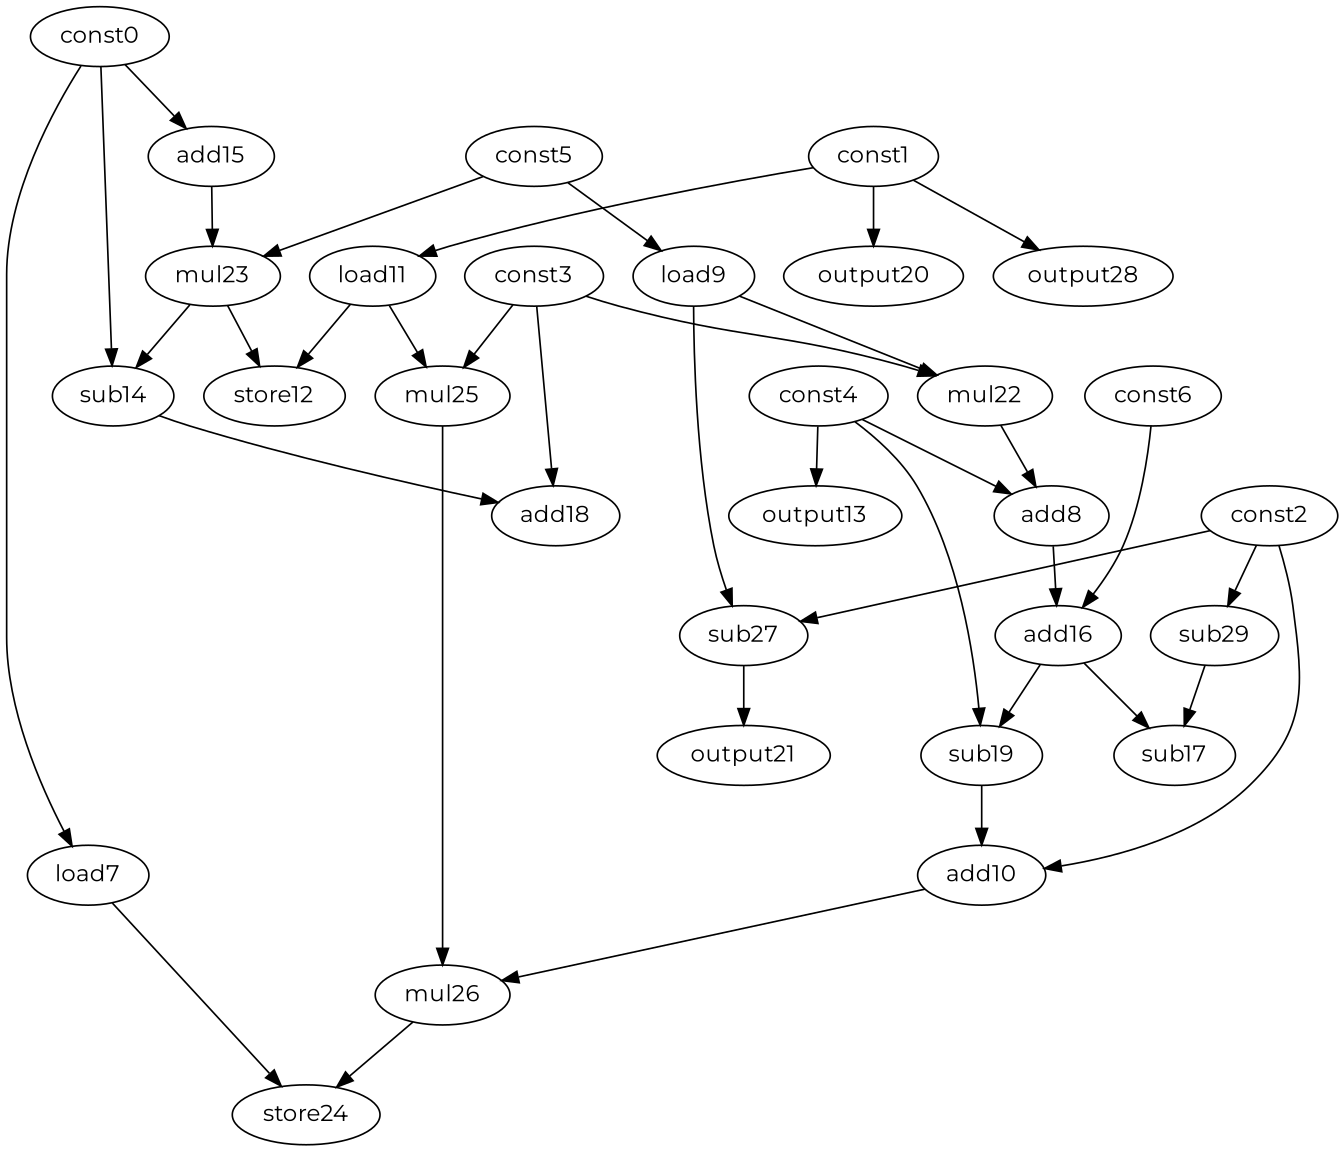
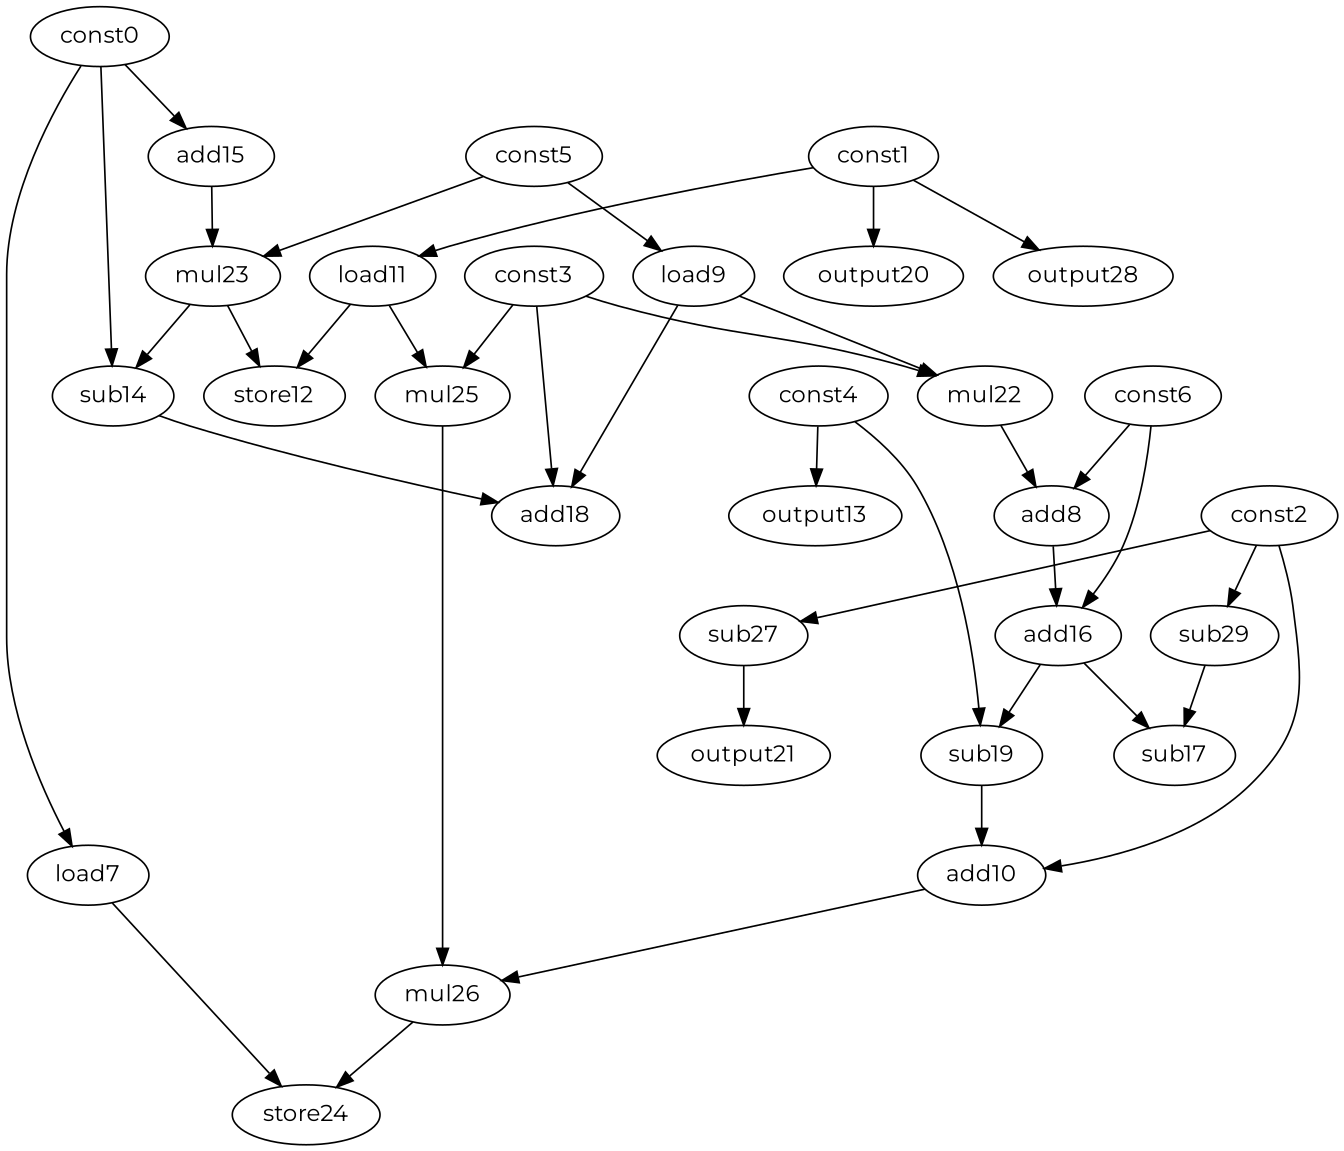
(700, 449) -> (629, 389)
(929, 453) -> (1107, 450)
